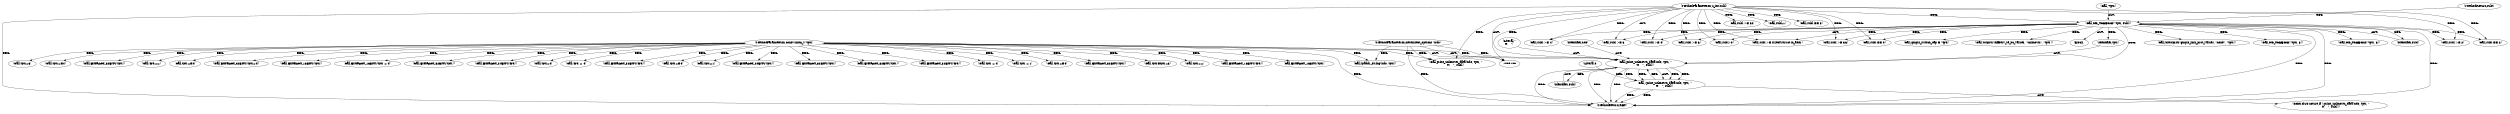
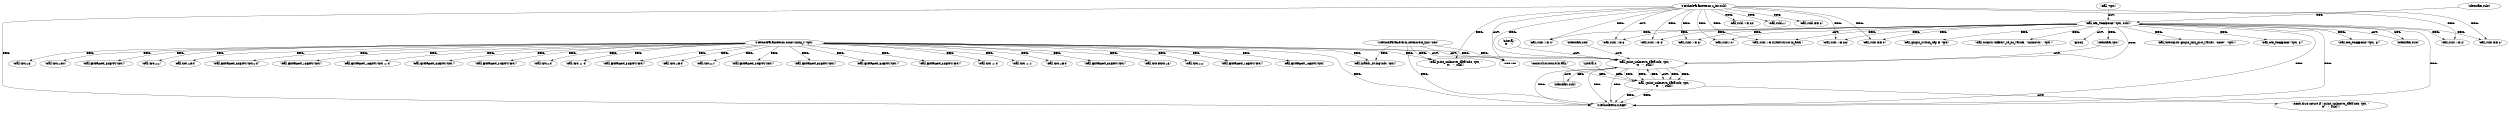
(2479, 6) -> (2479, 6)
(1905, 15) -> none
(1408, 43) -> (1408, 43)
none -> (1549, 64)
